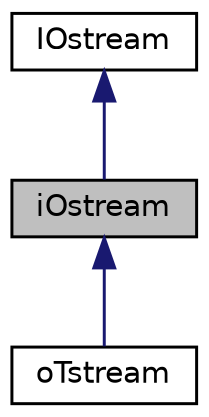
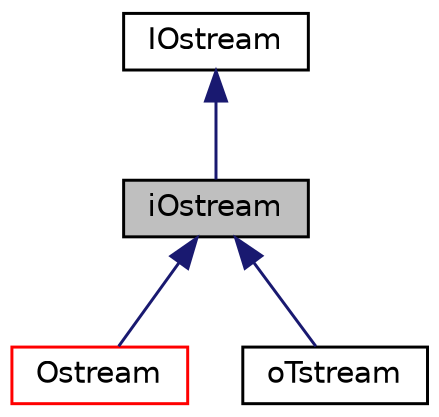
none -> (100, 375)
